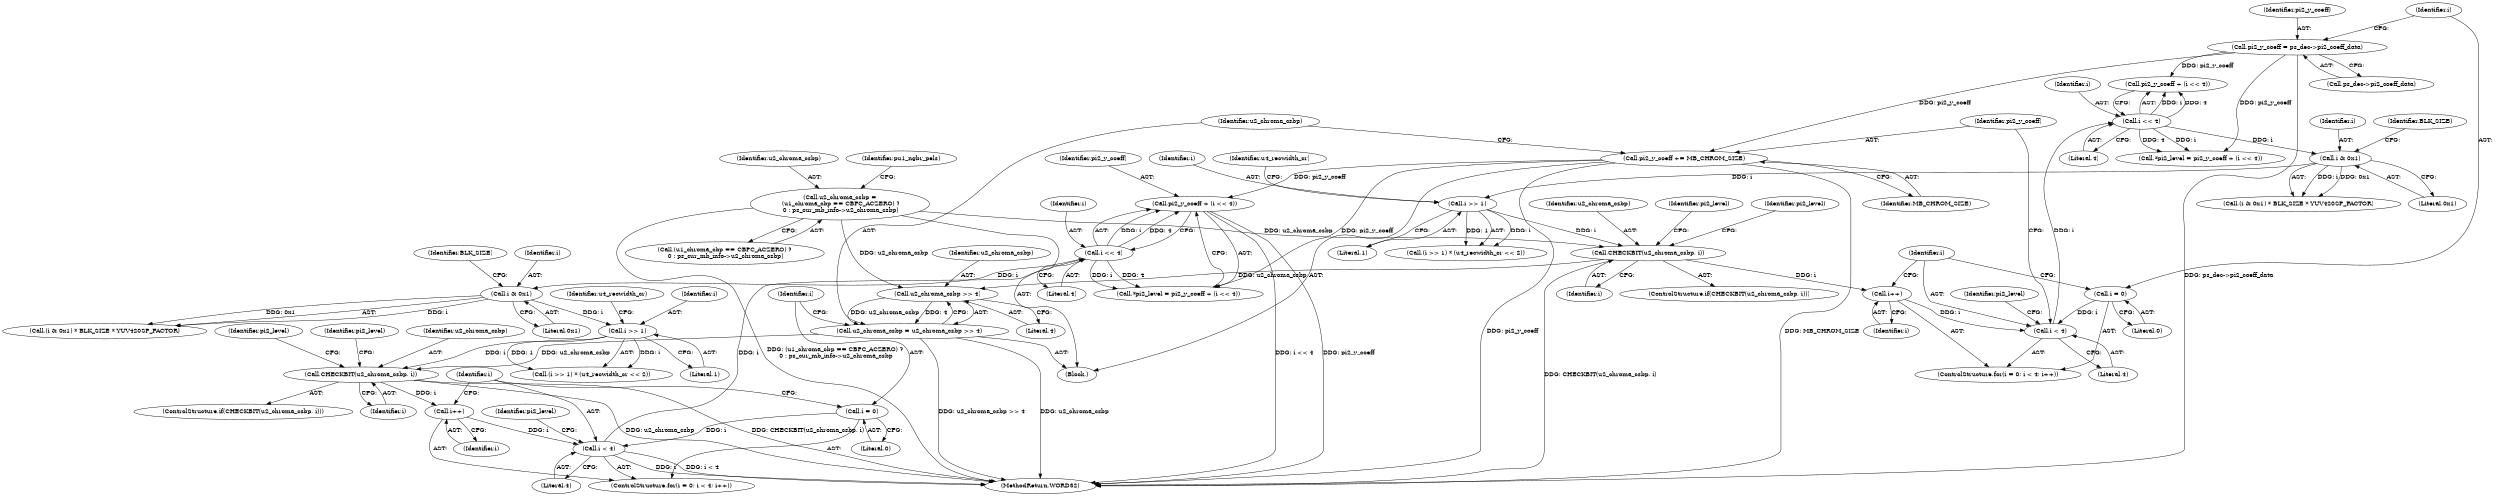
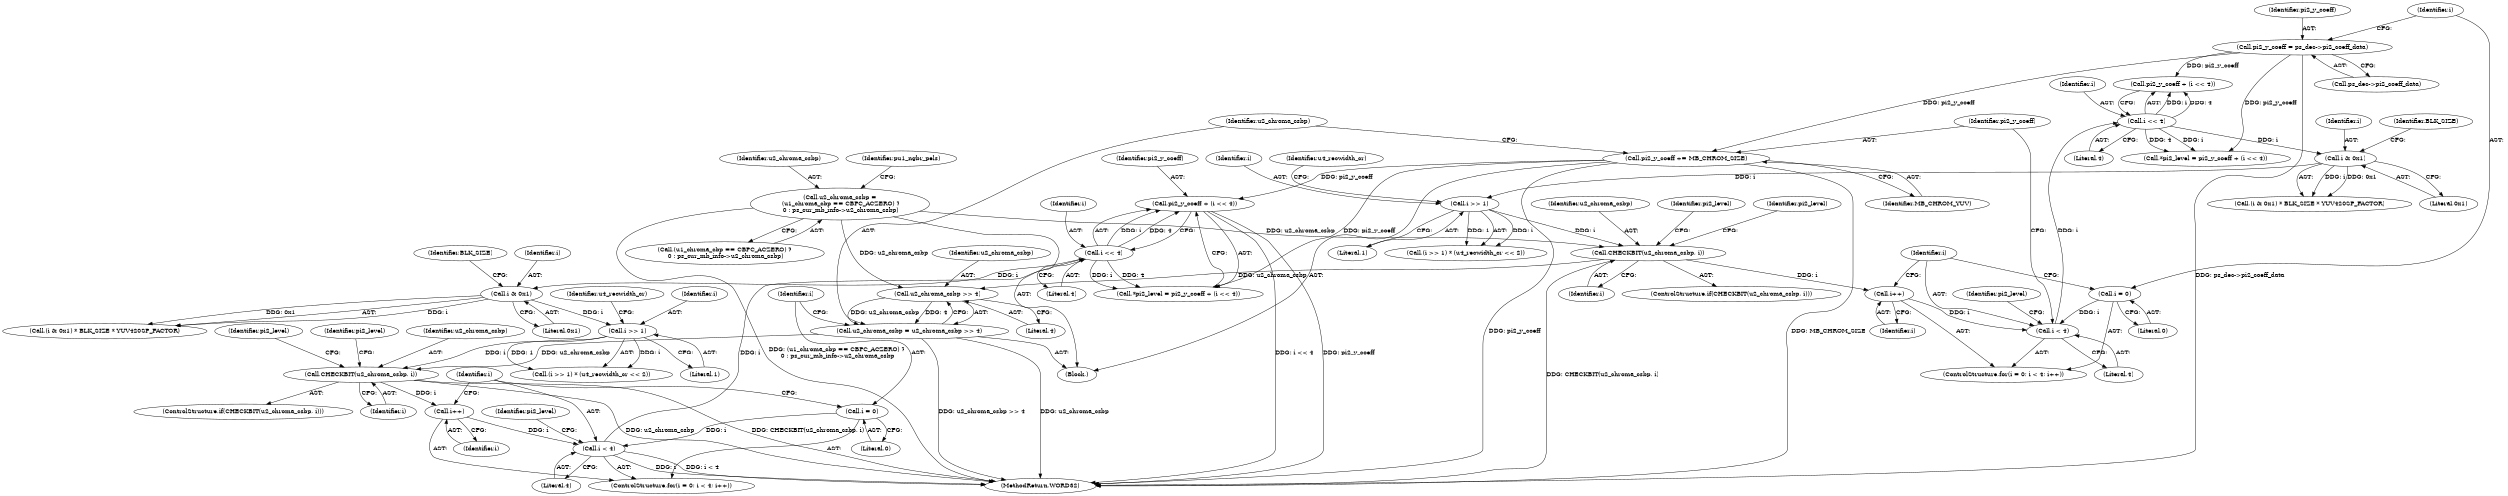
(1926, 204) -> (1927, 204)
